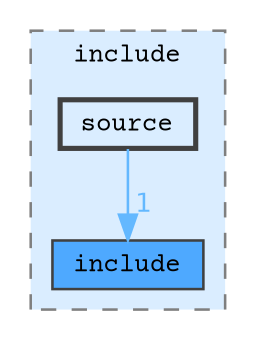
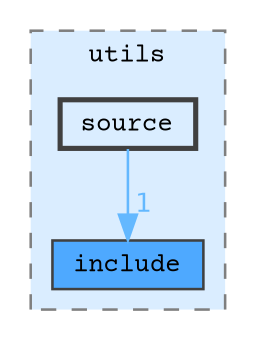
(128, 55) -> (128, 55)
